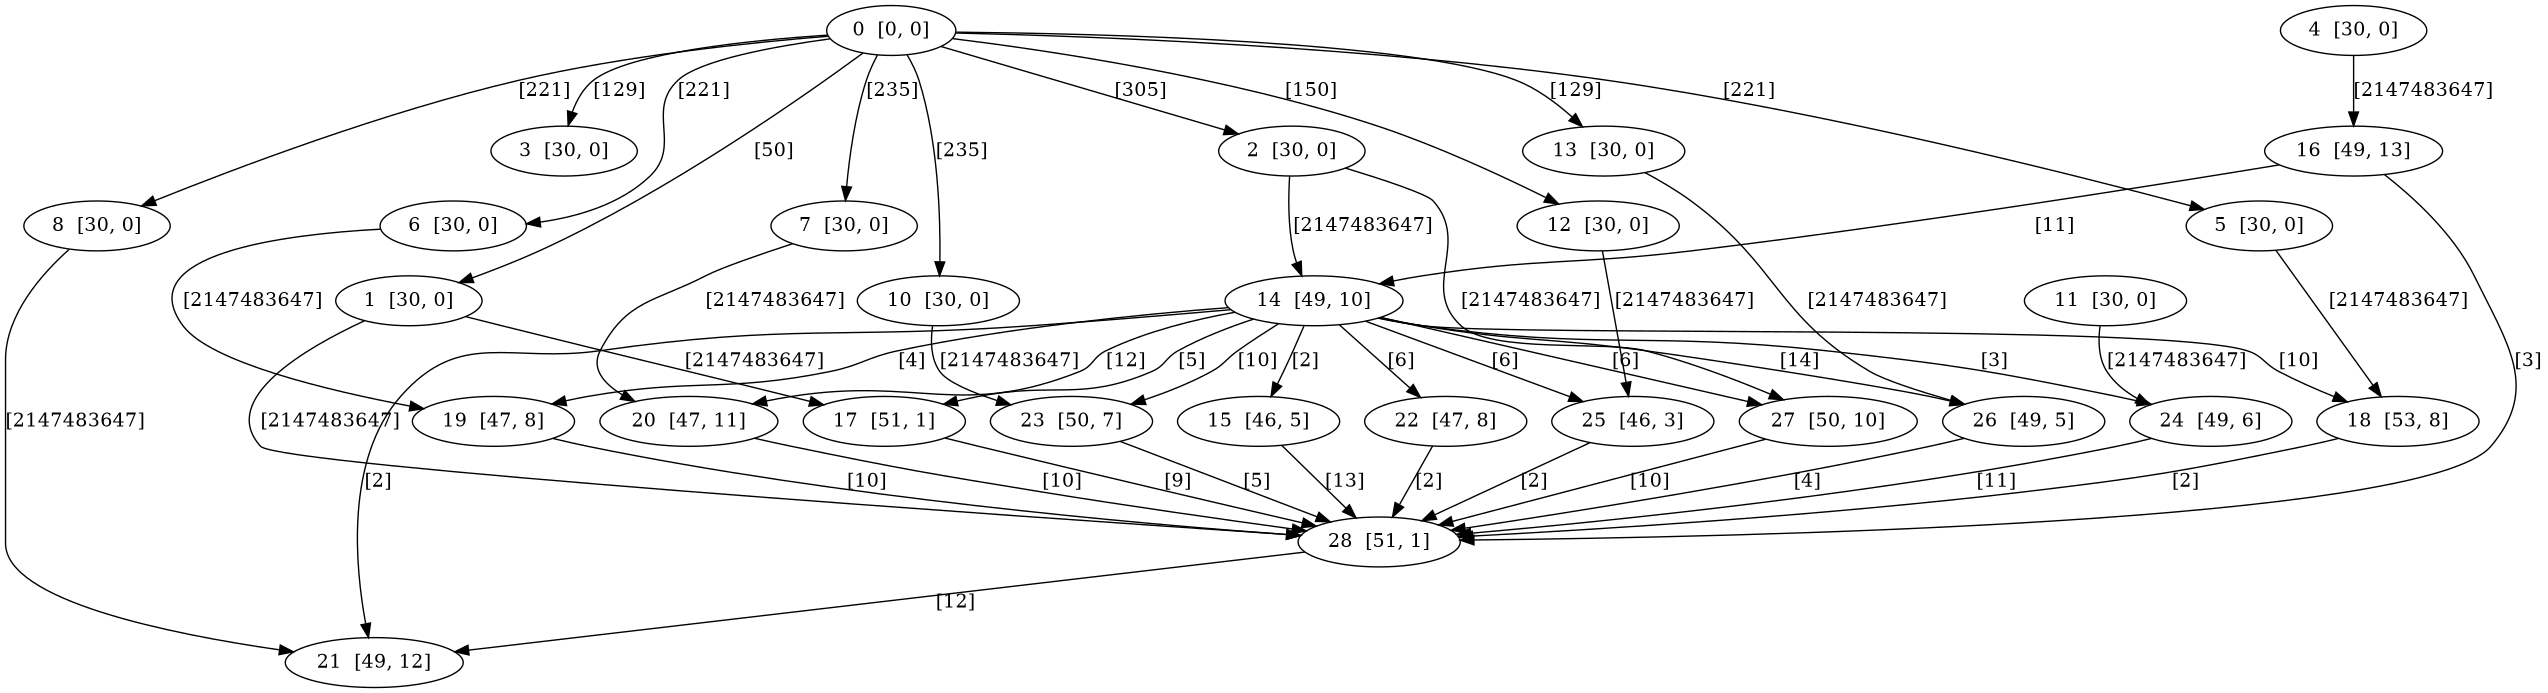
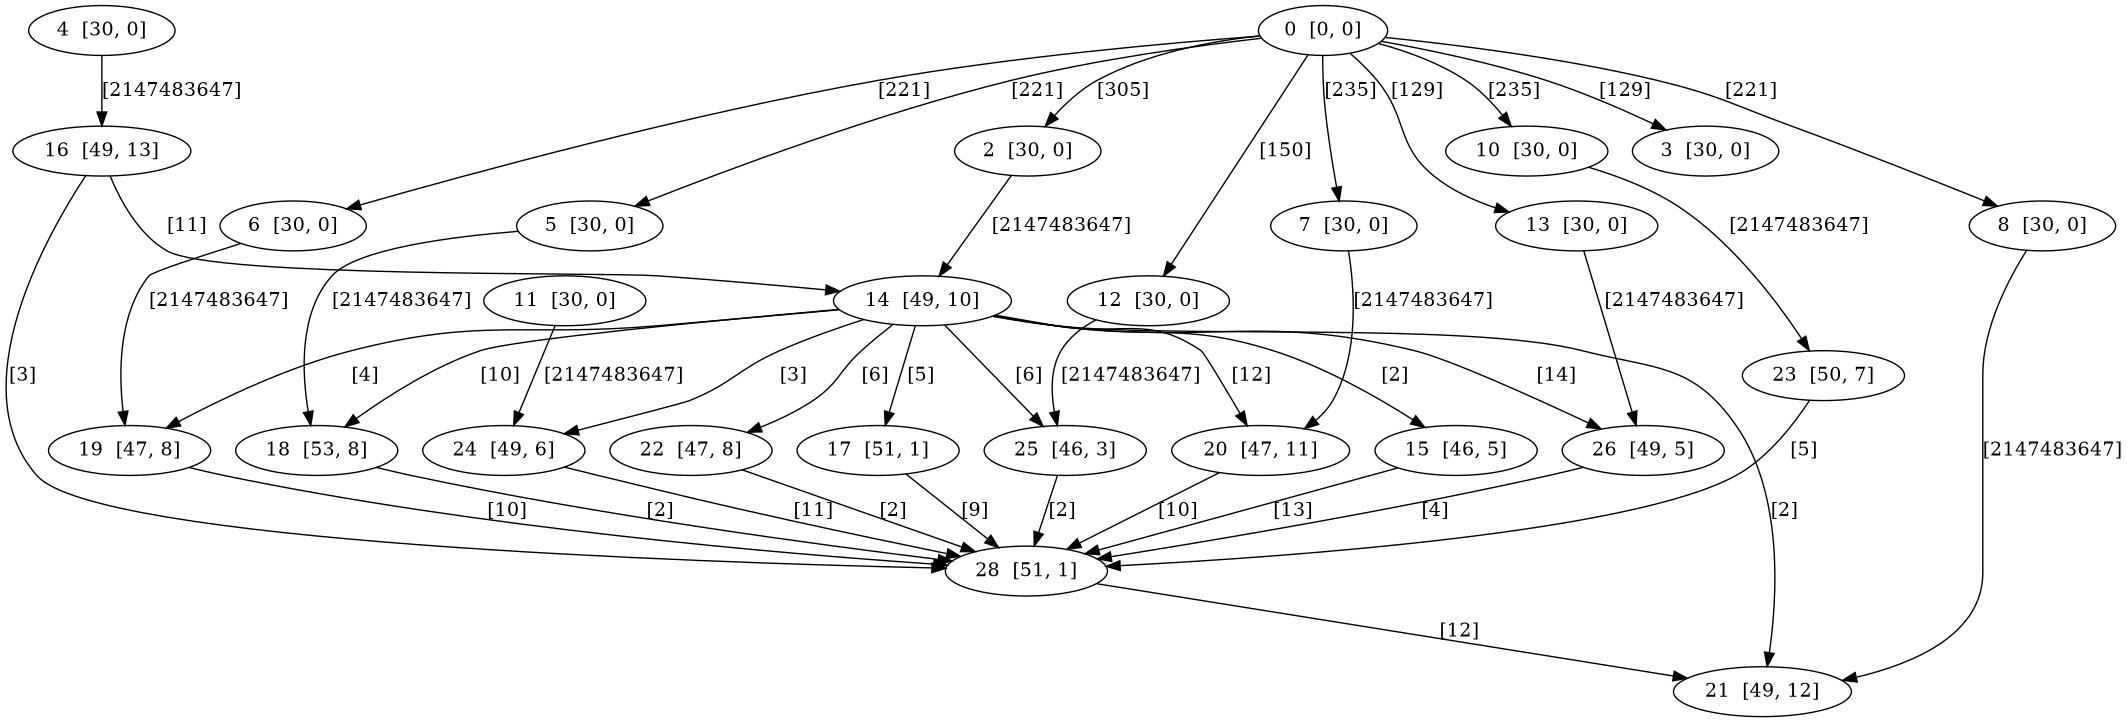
(409, 301) -> none
(1216, 369) -> none
(1828, 421) -> none
